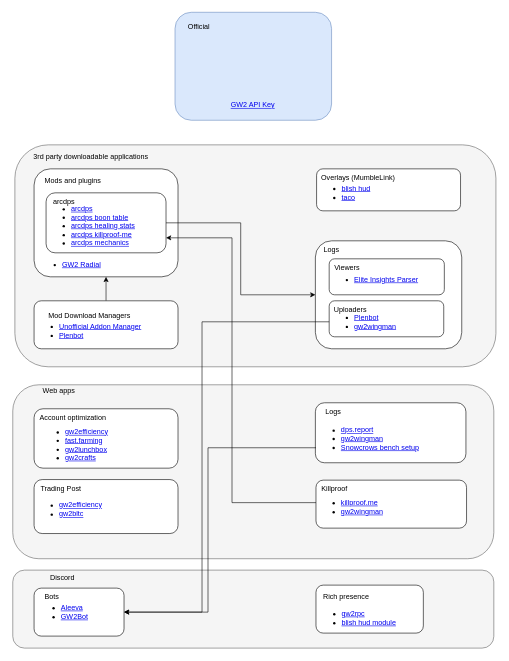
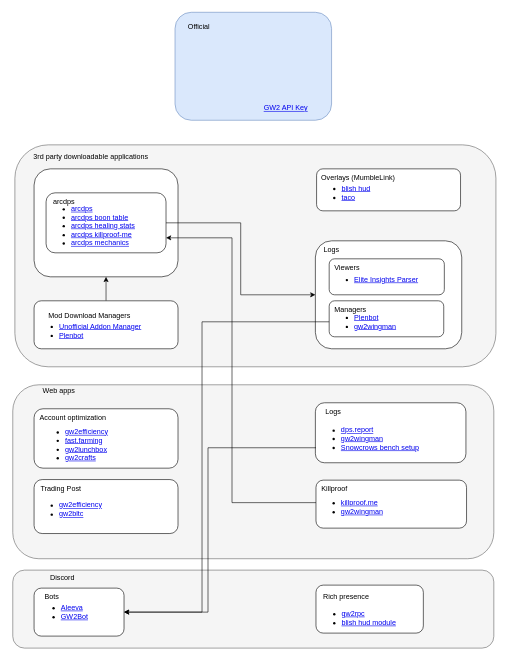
(253, 105) -> (286, 108)
(73, 181) -> none
(73, 265) -> none
(350, 310) -> (350, 310)
